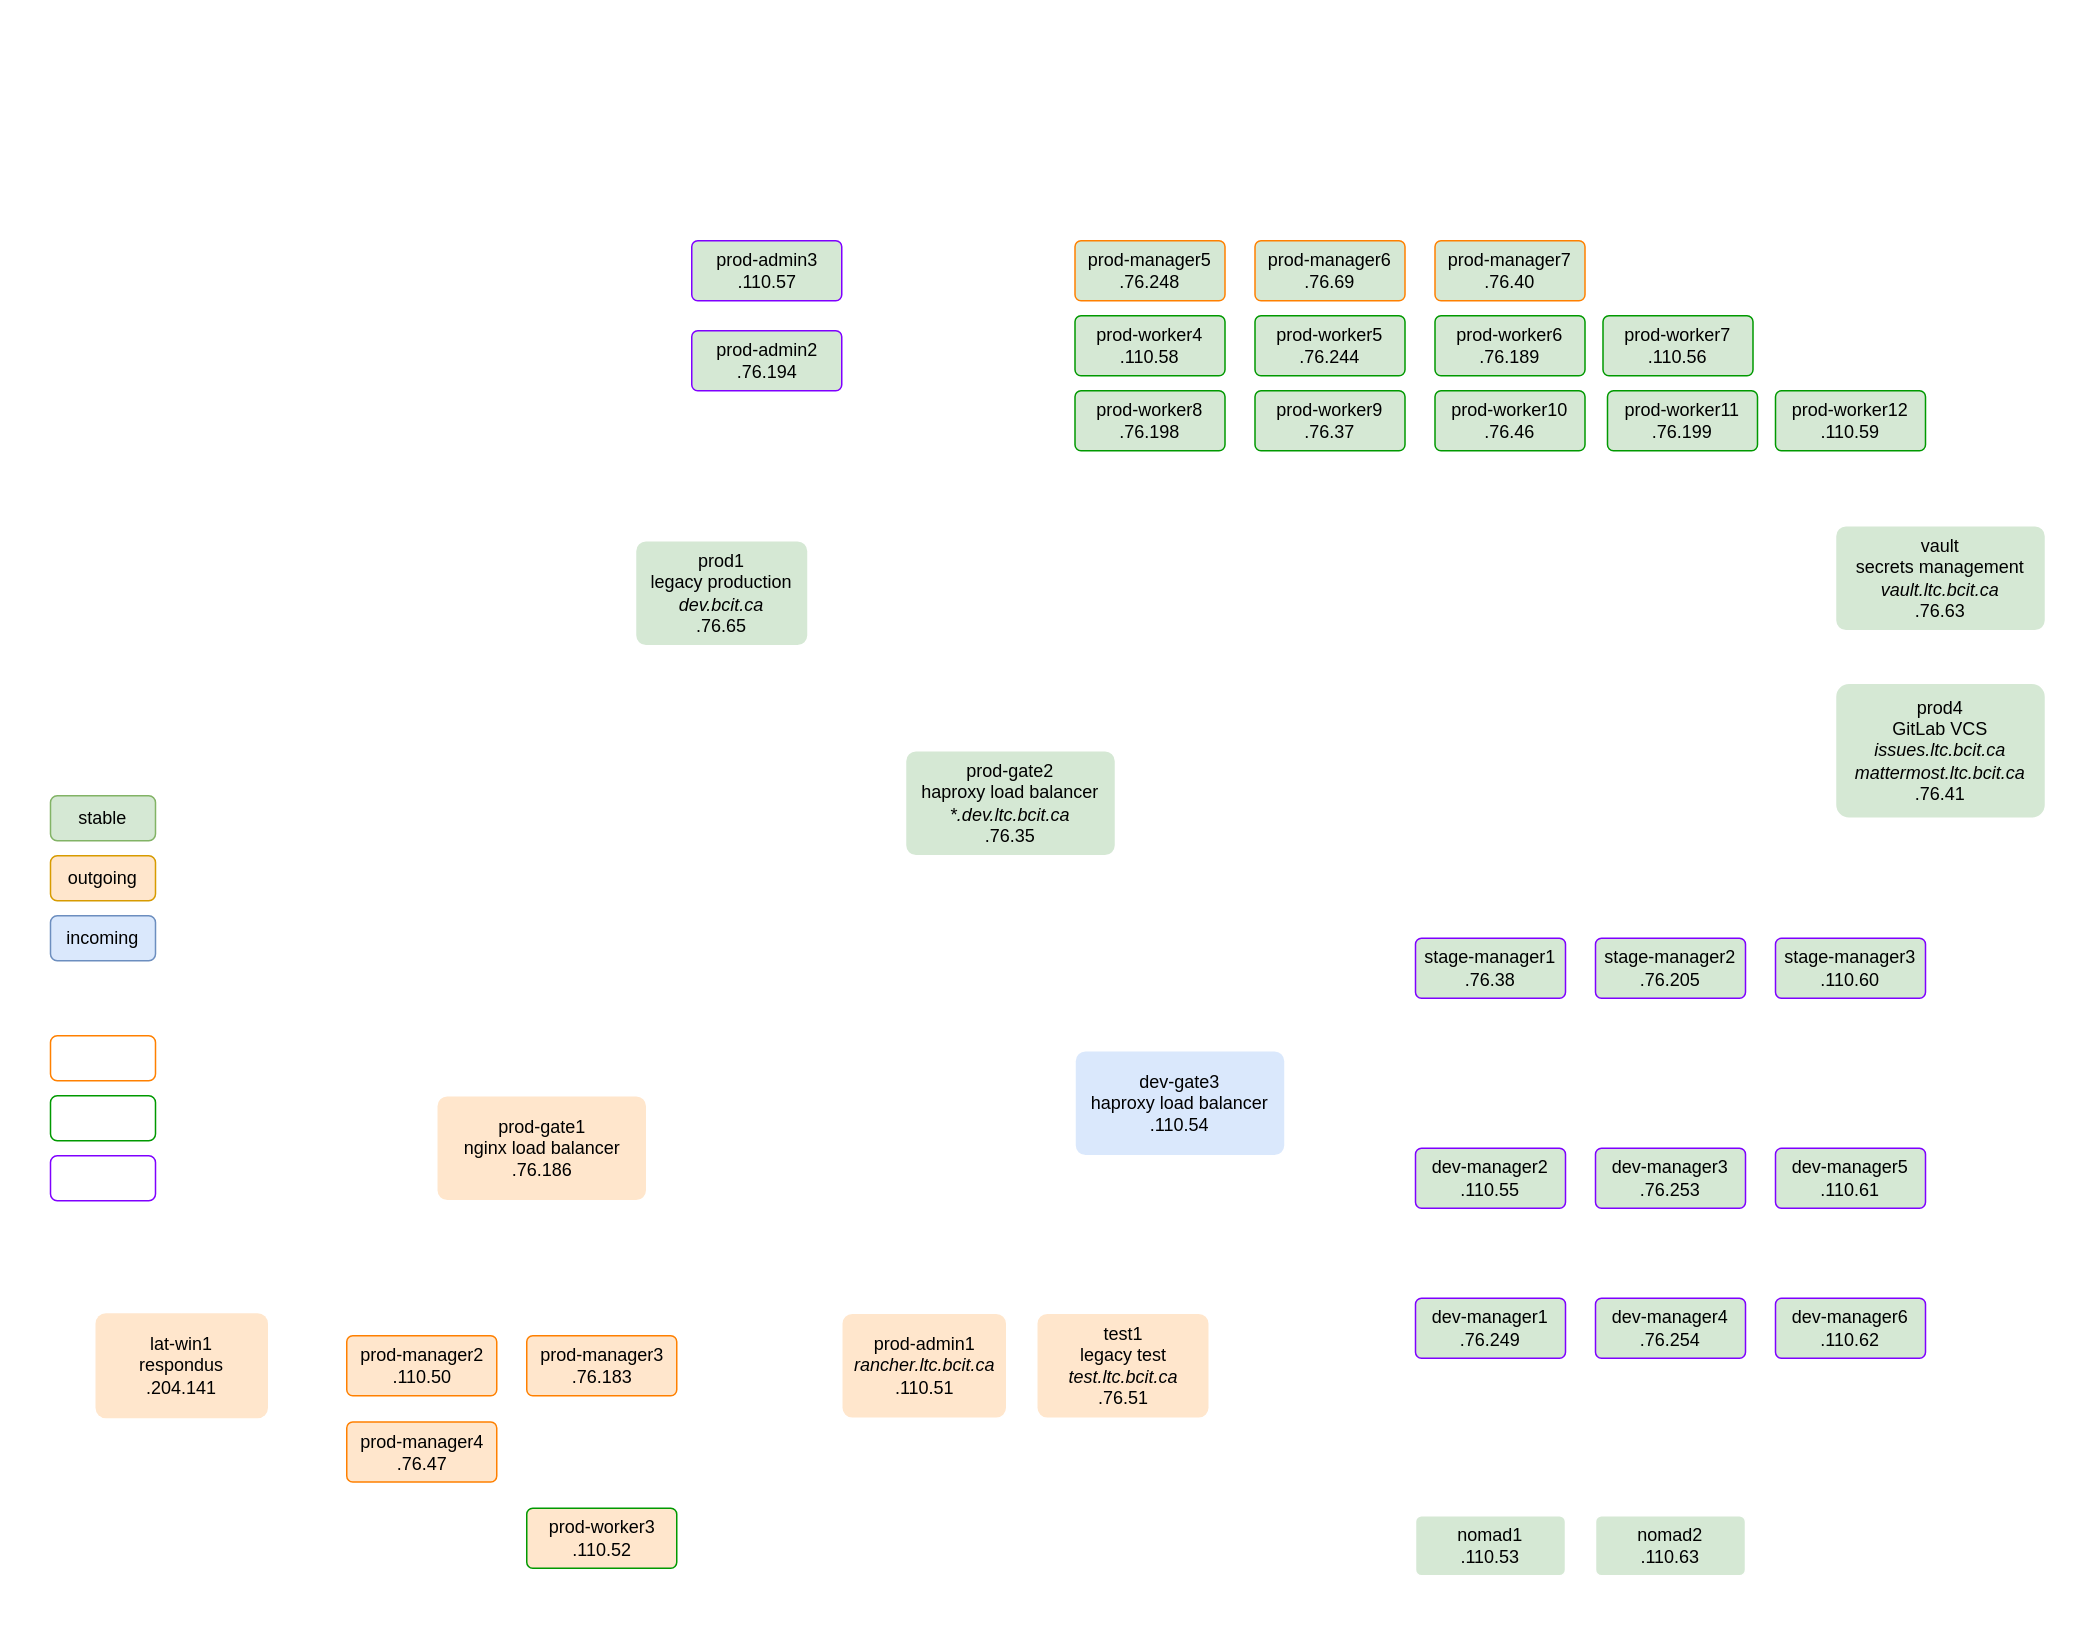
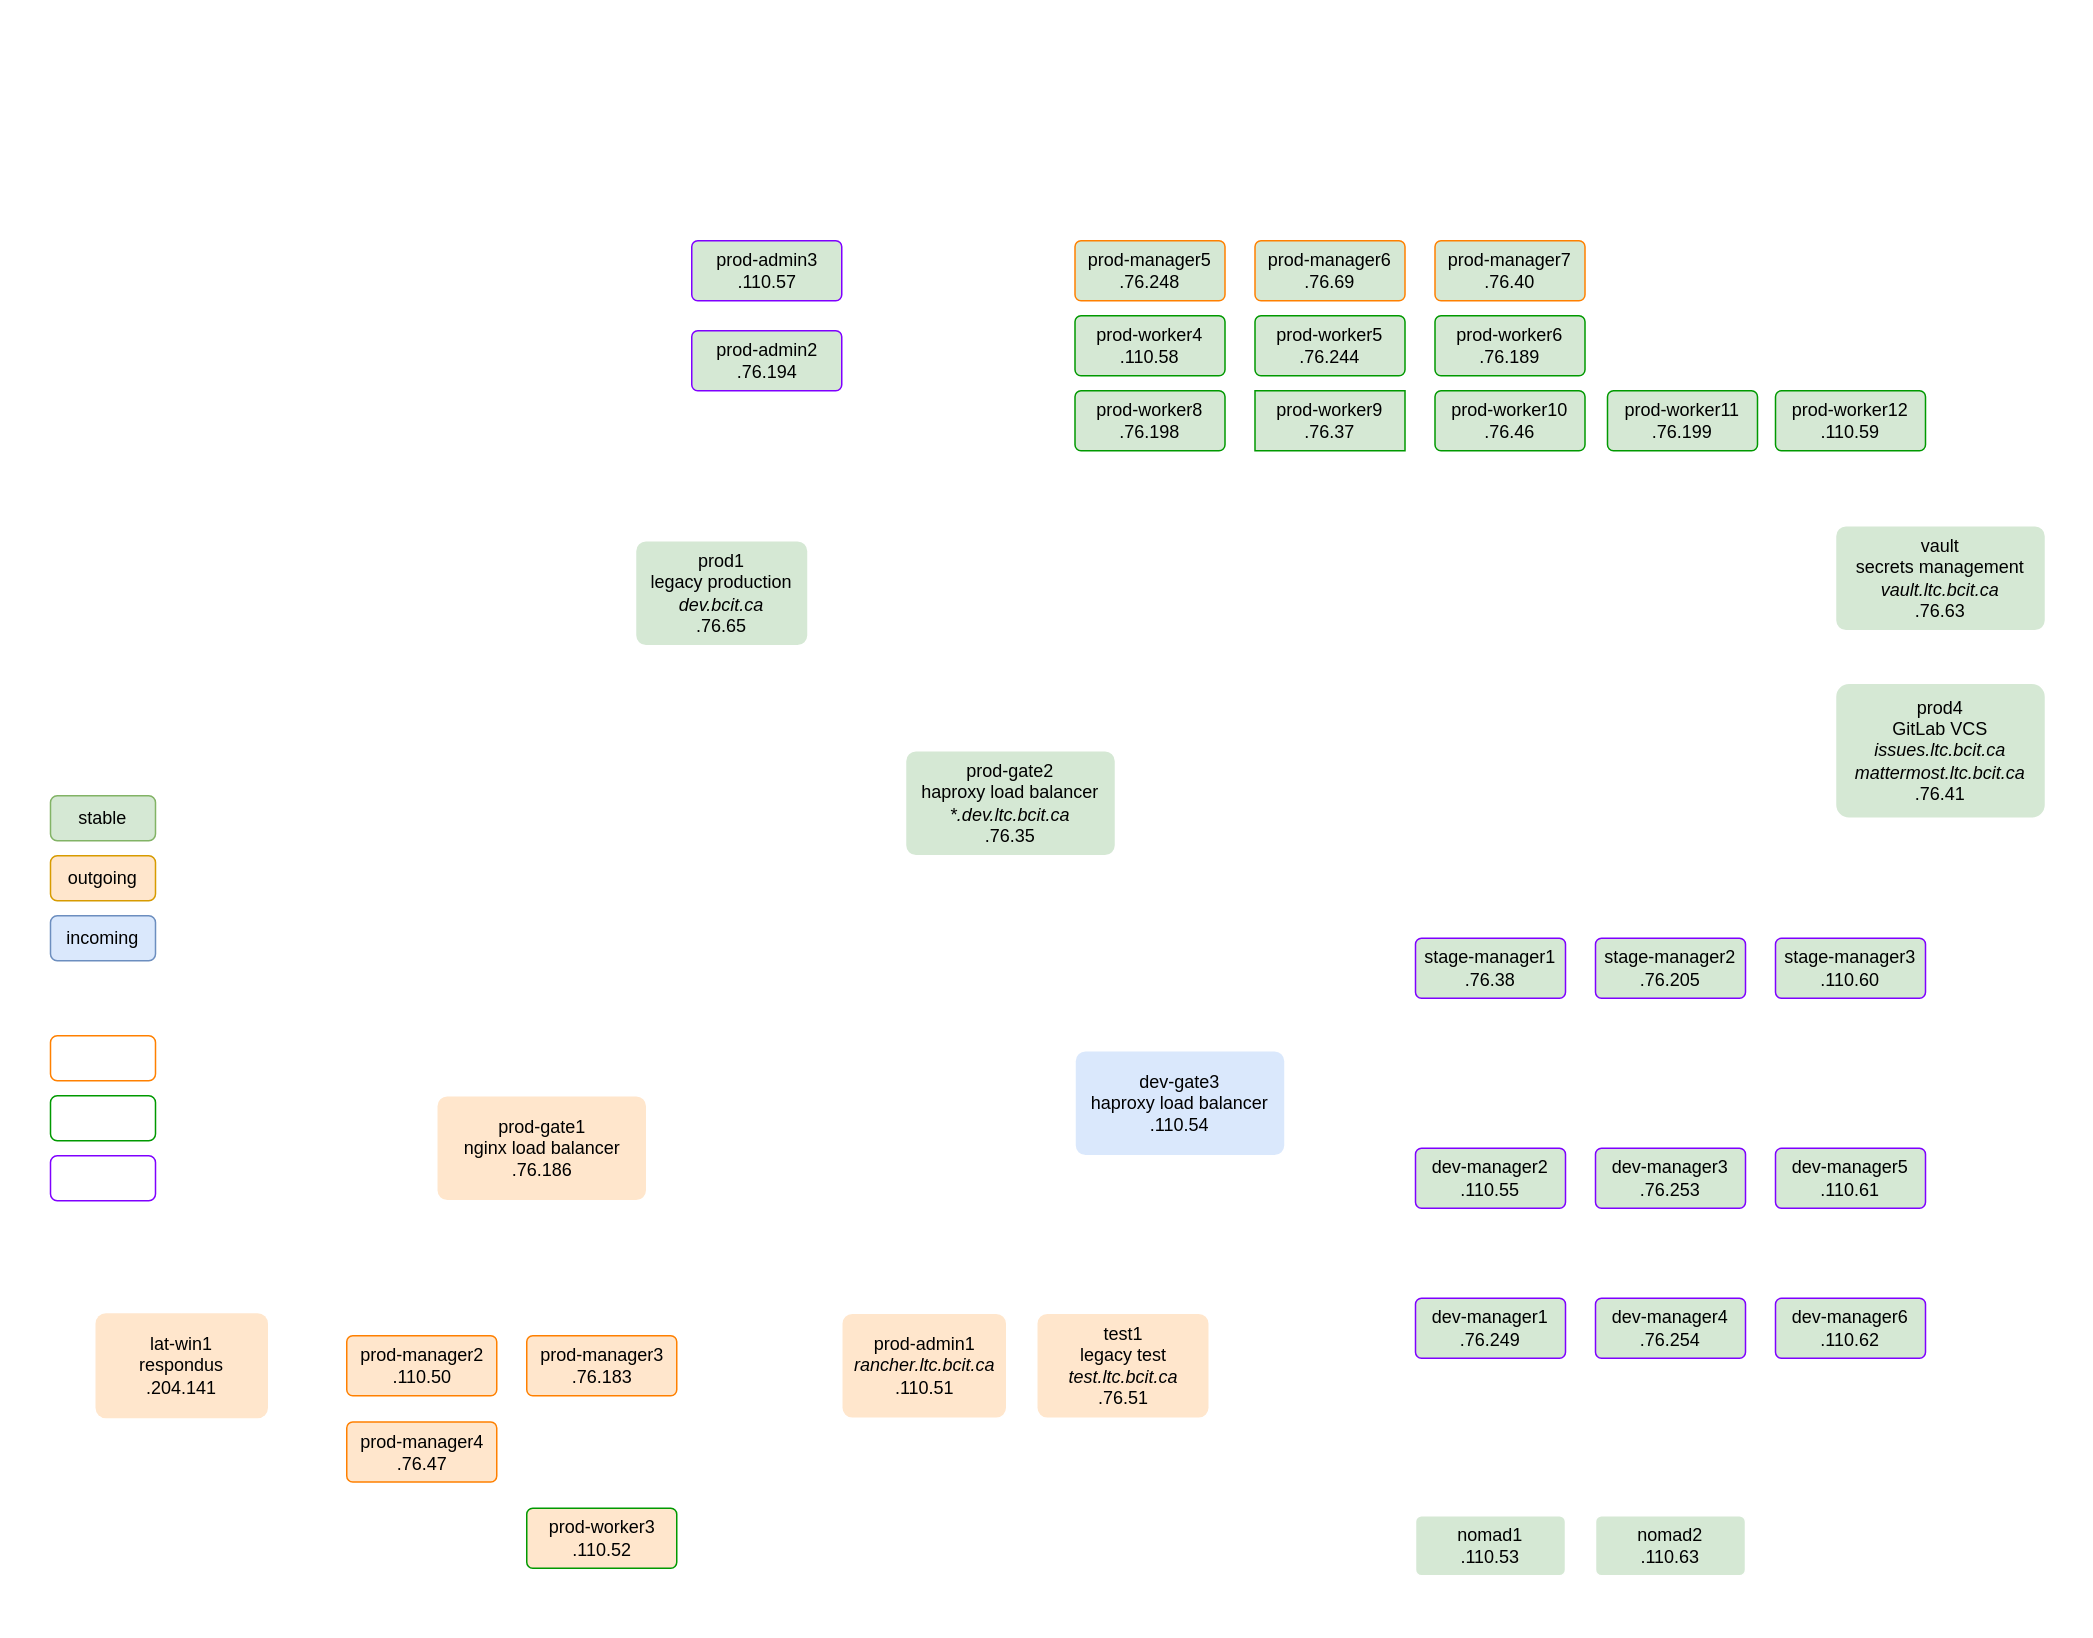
(1678, 346) -> none
(1330, 421) -> (1330, 421)
